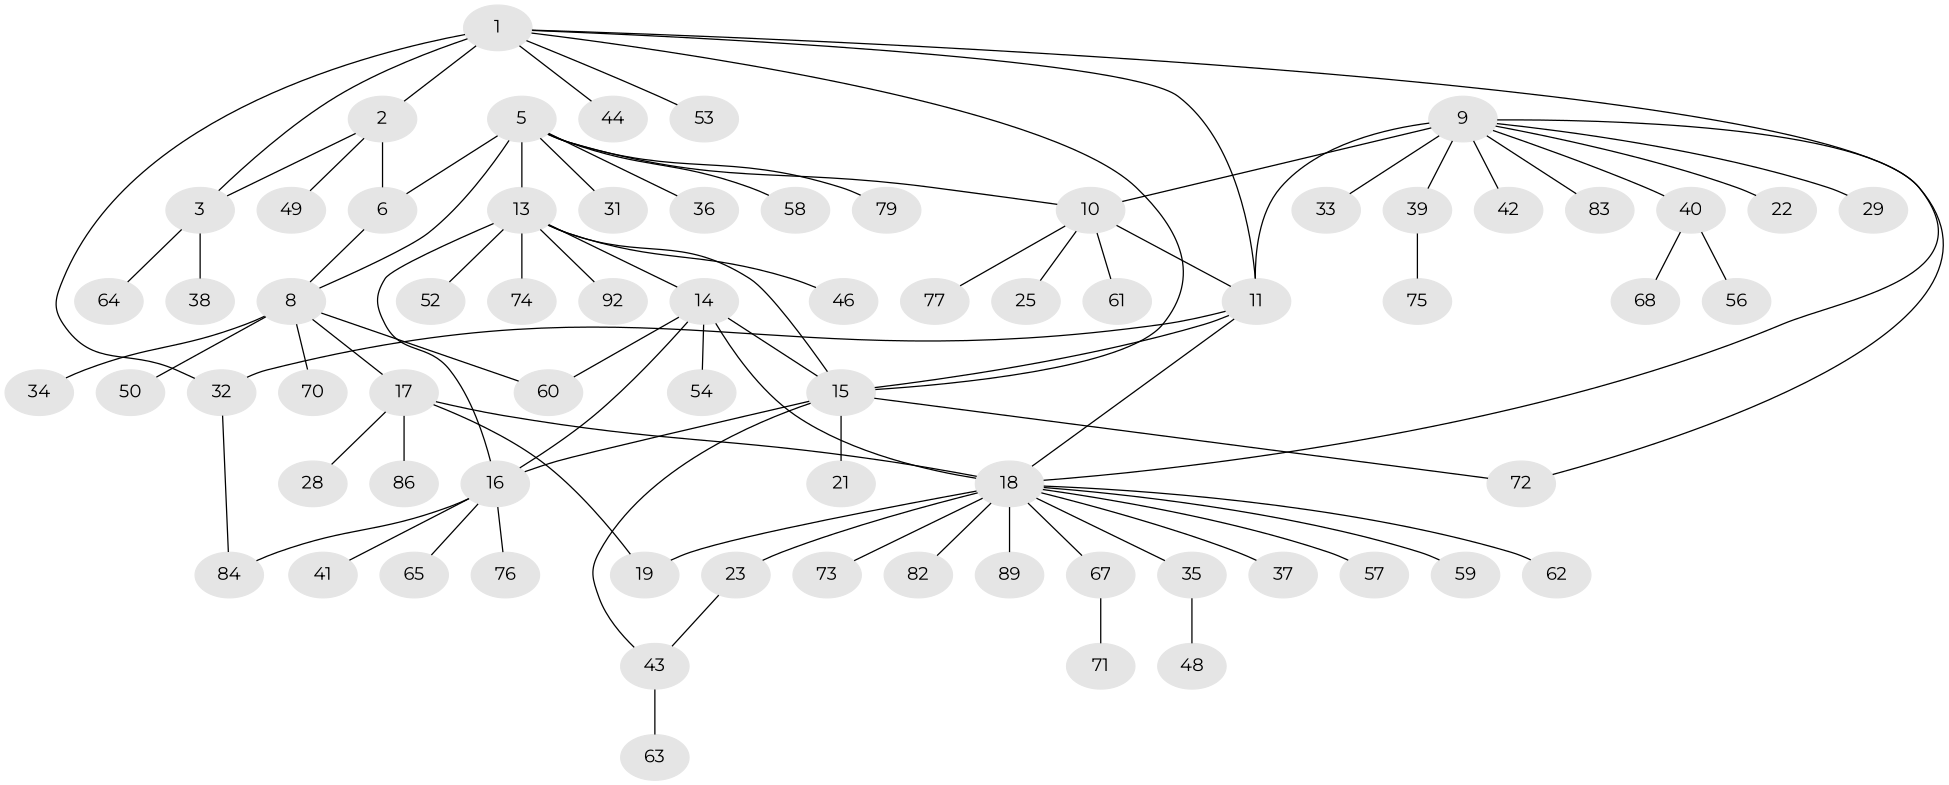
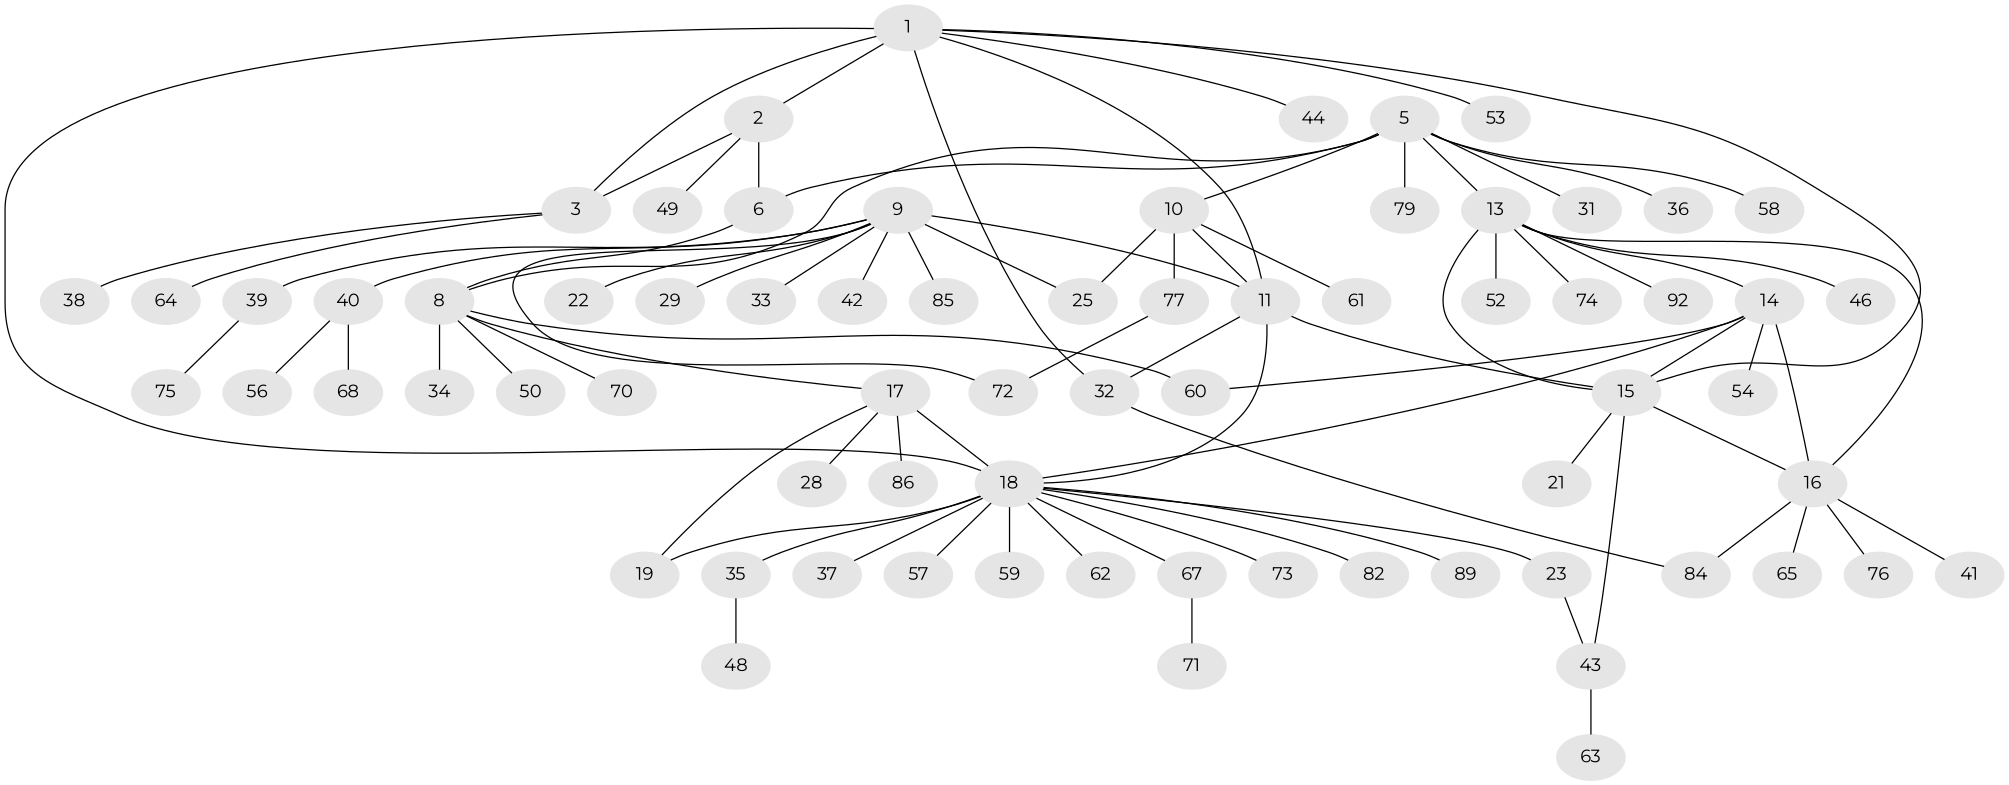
(1277, 165) -> (987, 254)
(1600, 210) -> (944, 301)
(1181, 438) -> (1089, 347)
